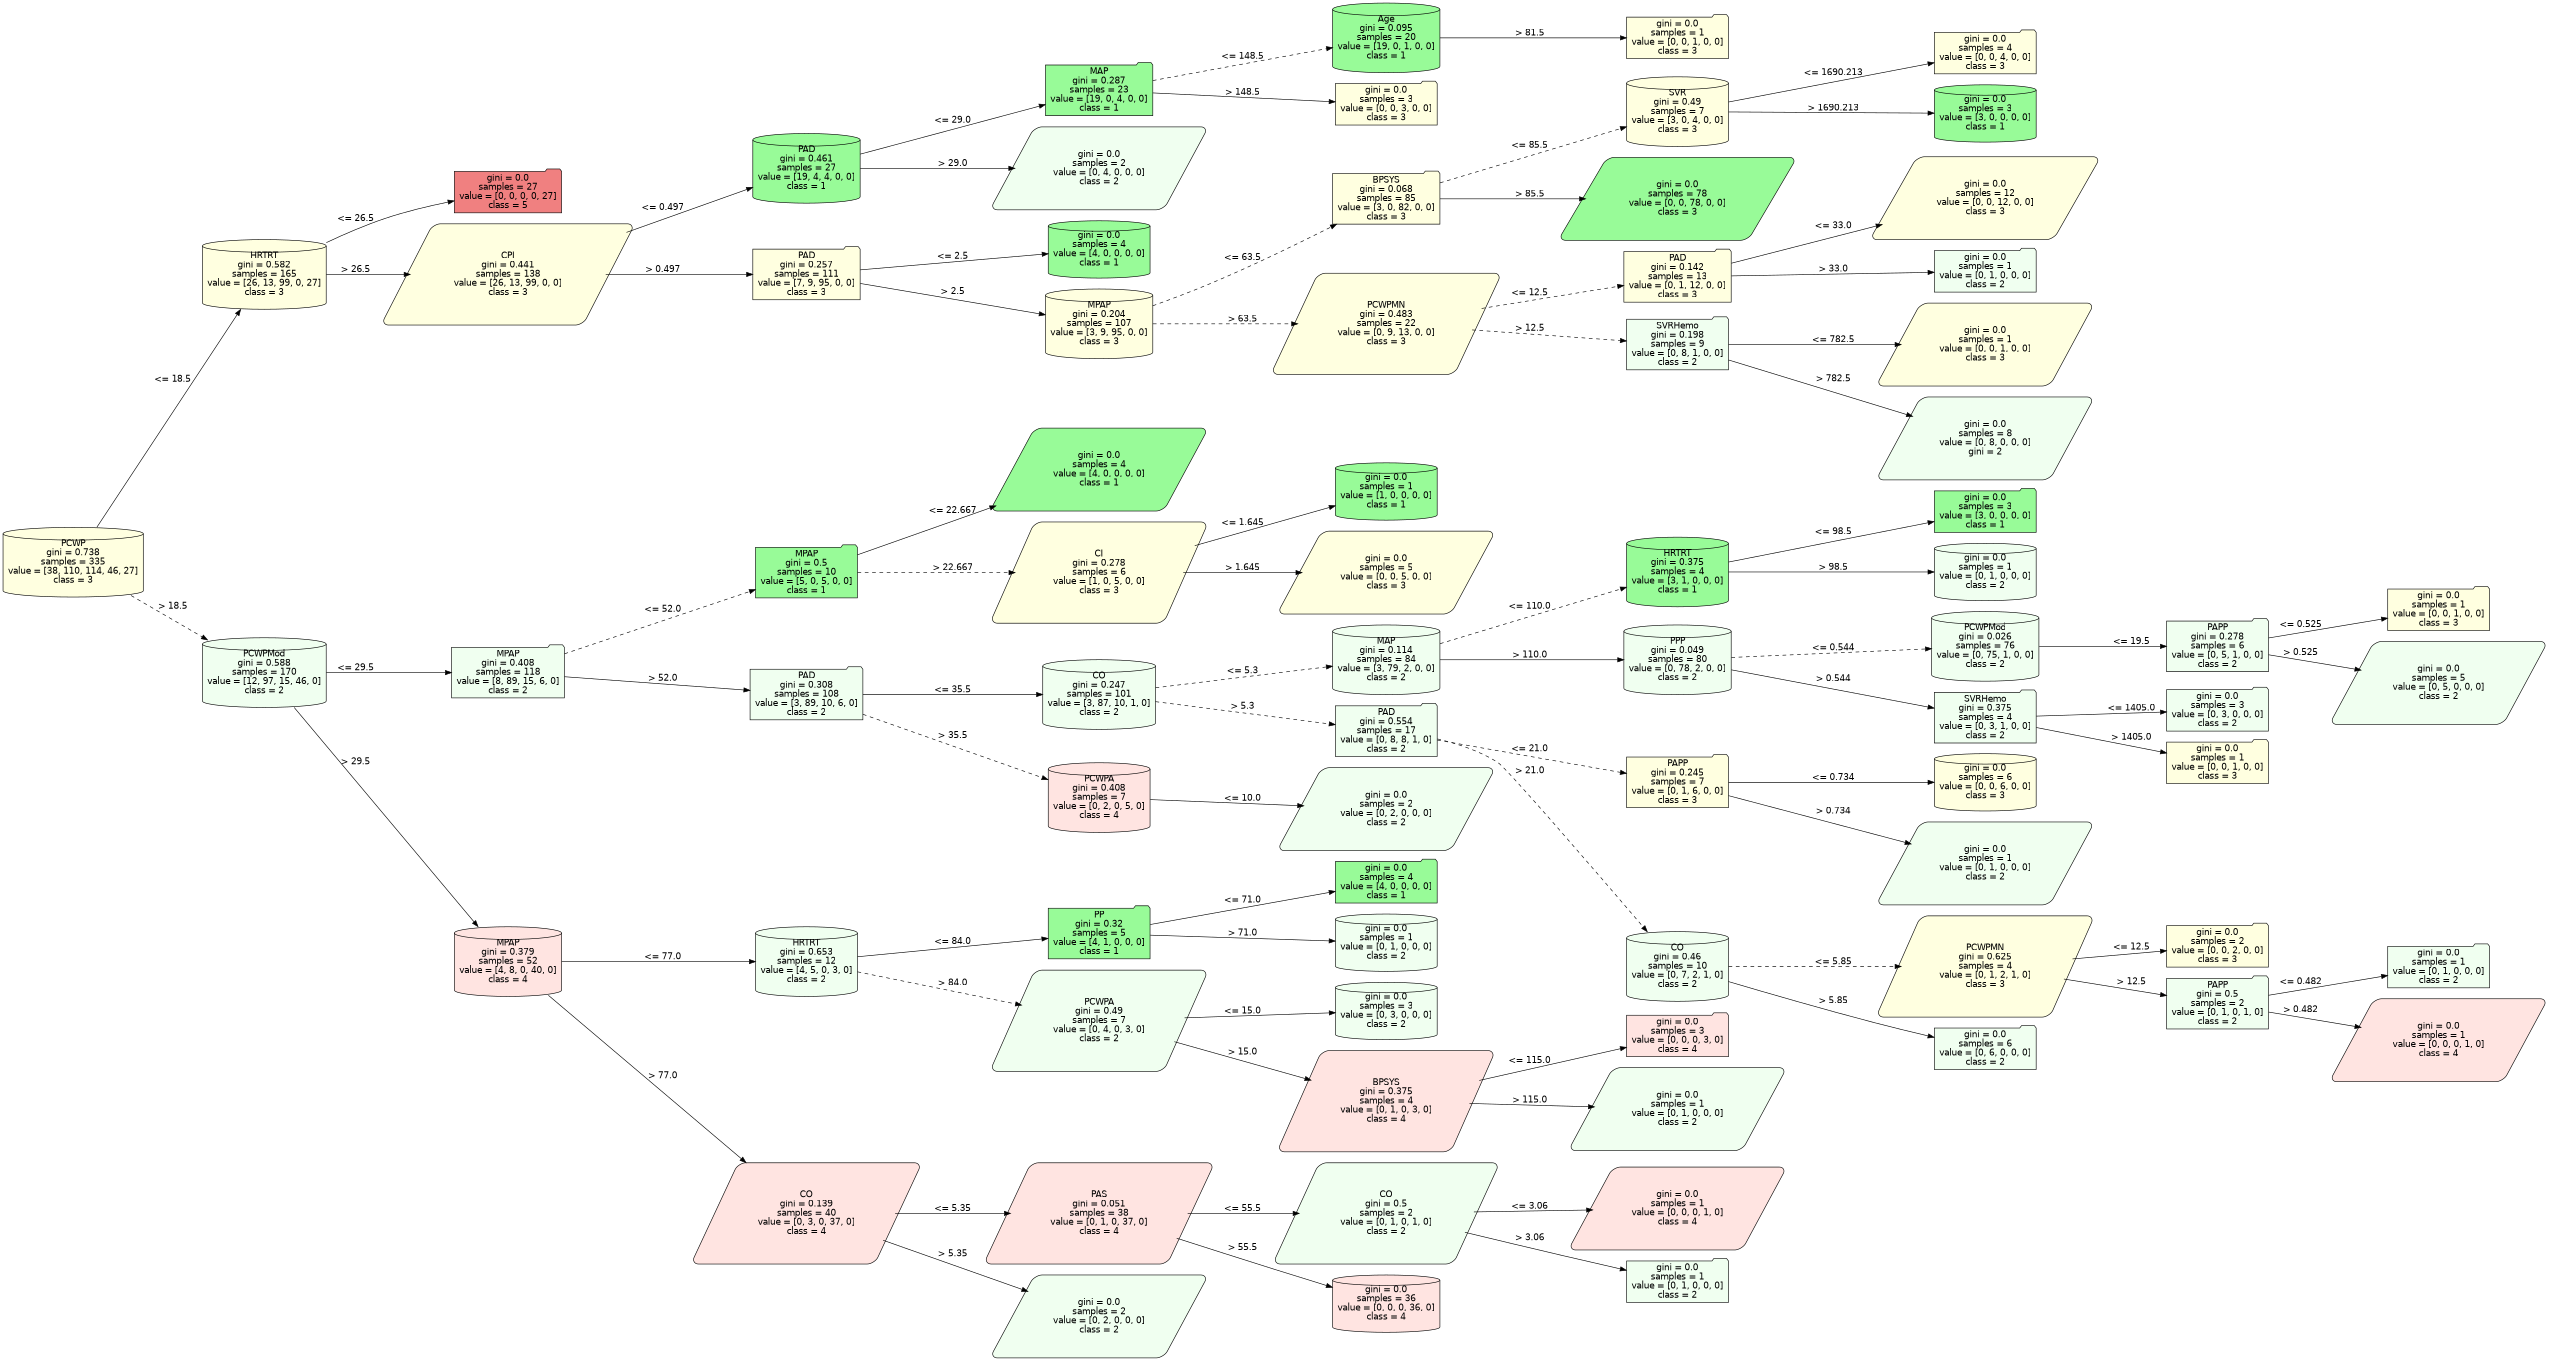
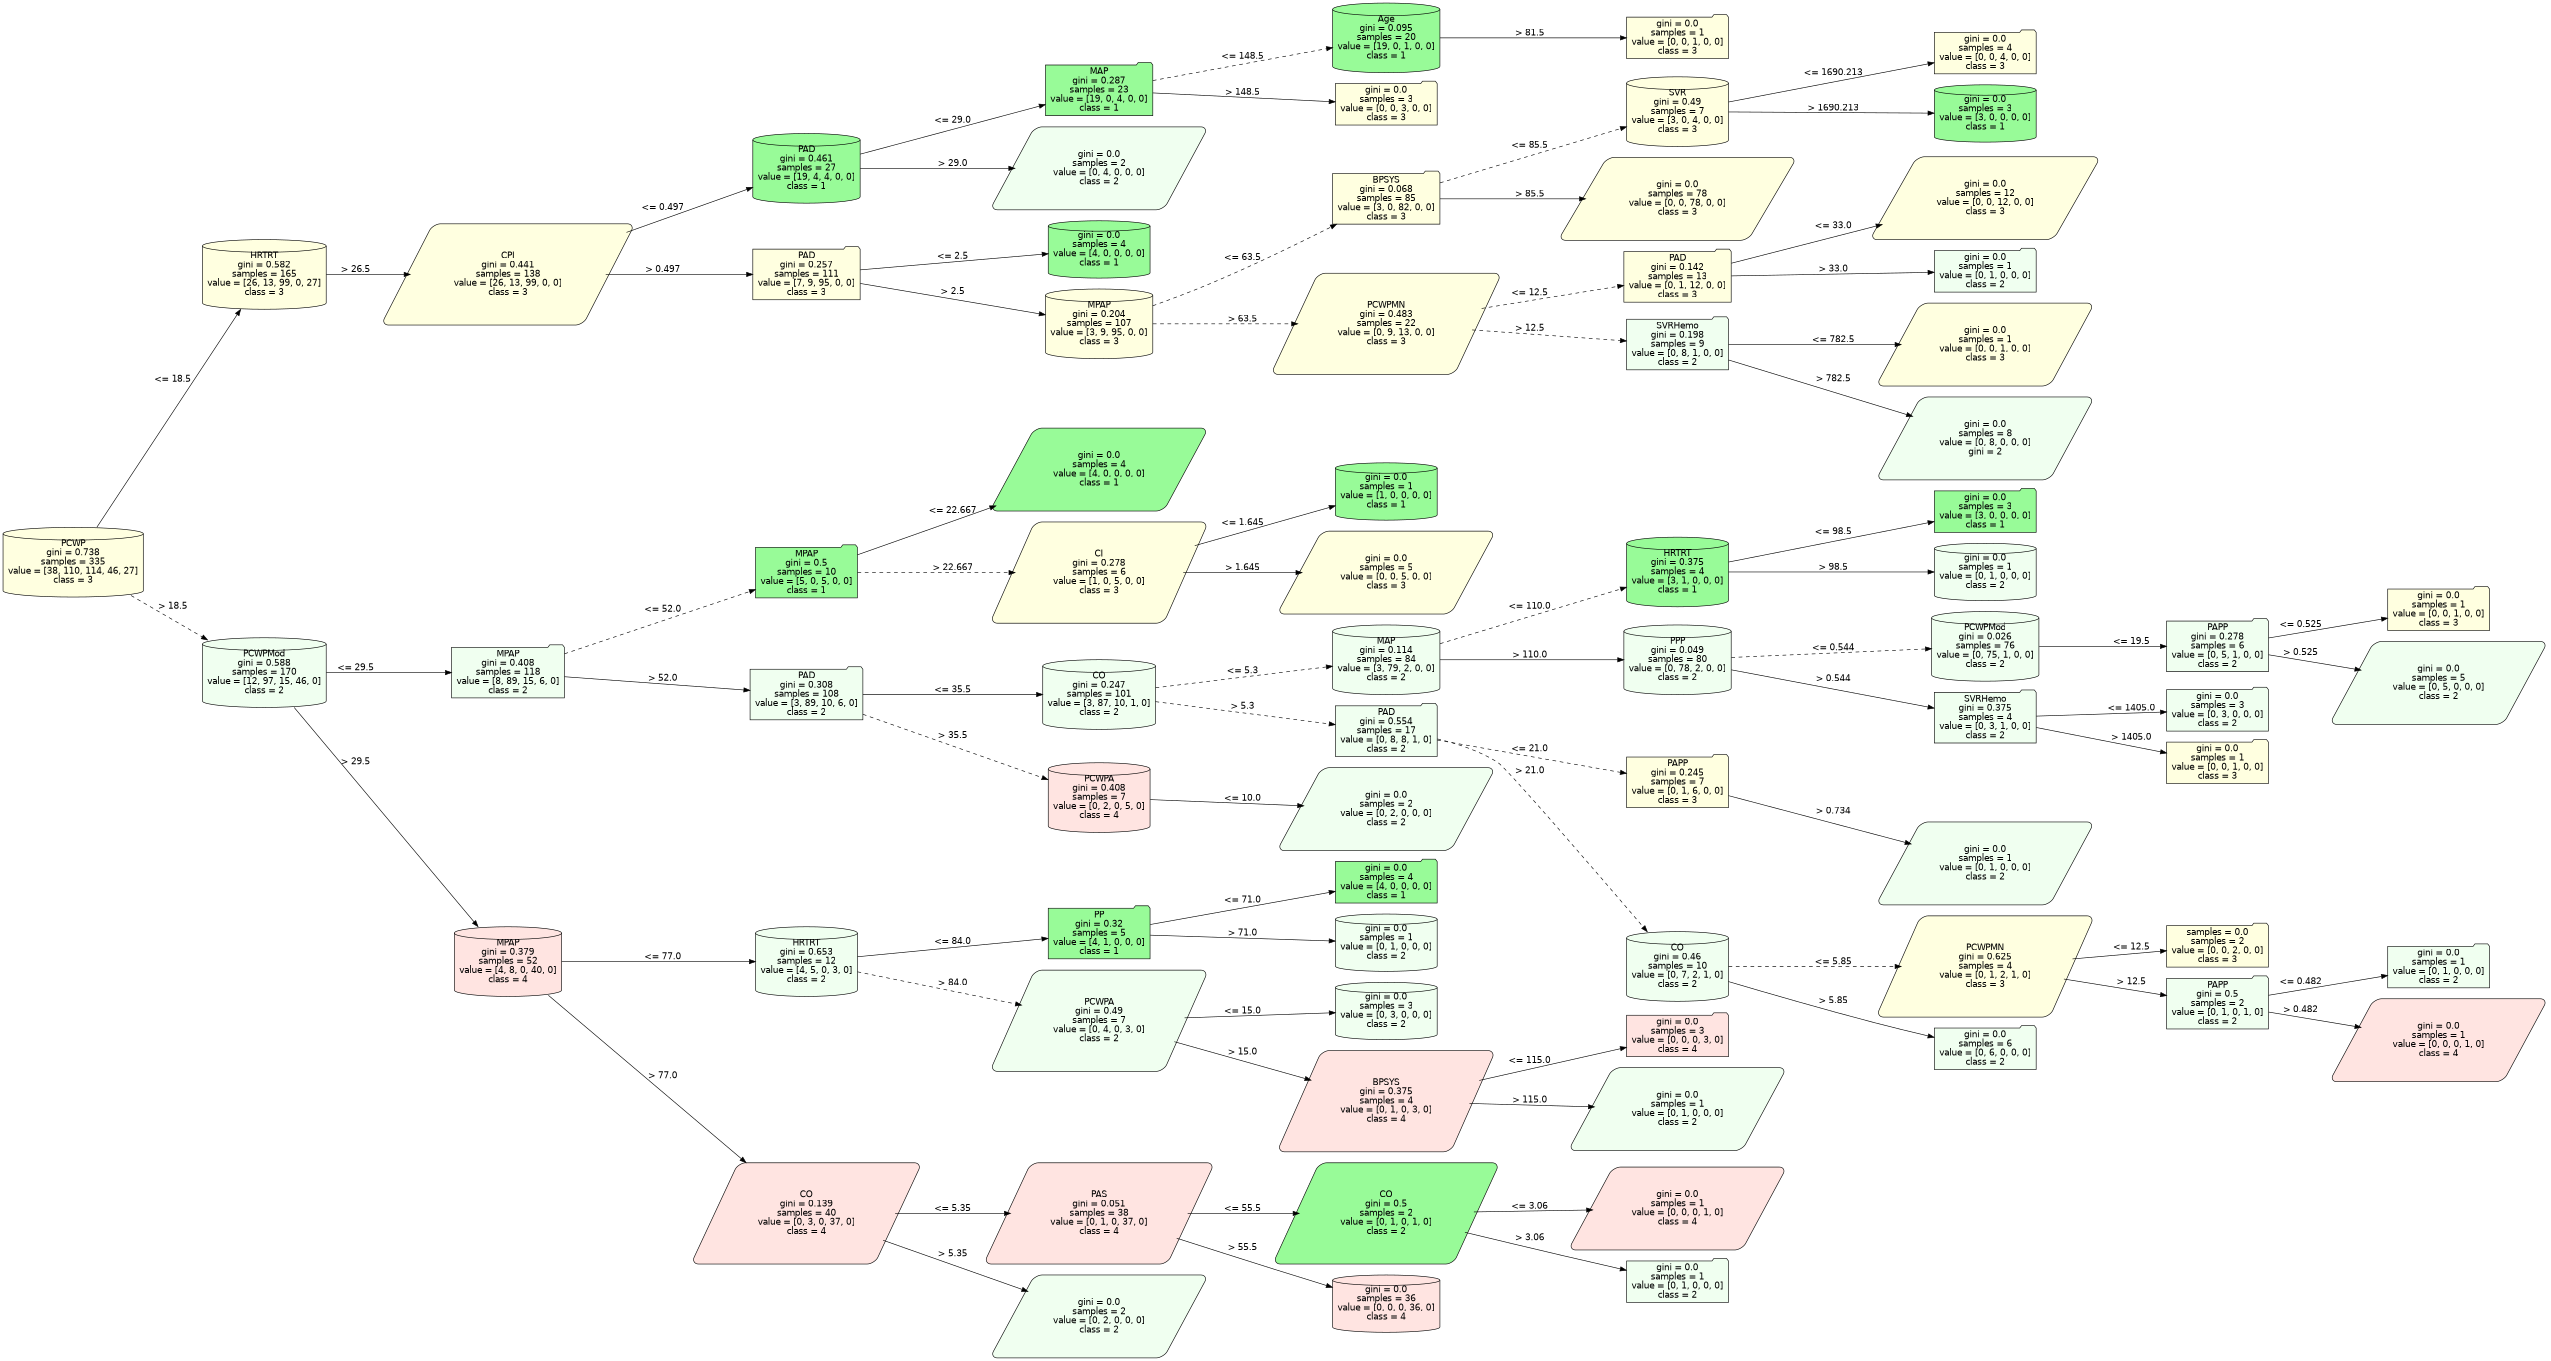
(508, 192) -> none
(1678, 199) -> (1678, 199)
(1985, 782) -> none
(2217, 946) -> (2217, 946)
(1386, 1213) -> (1386, 1213)
